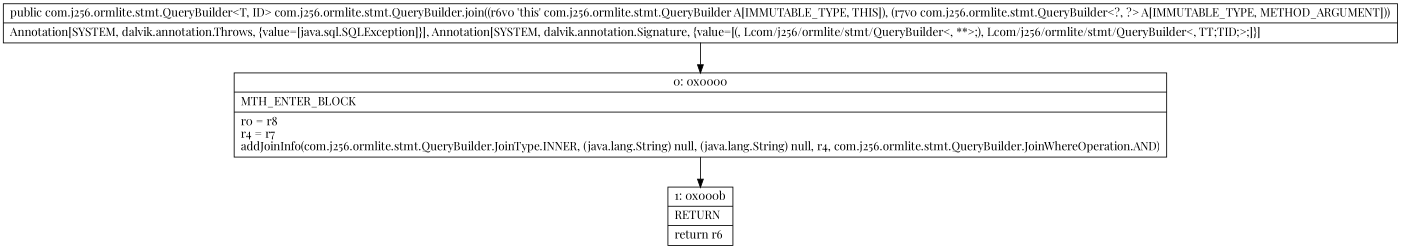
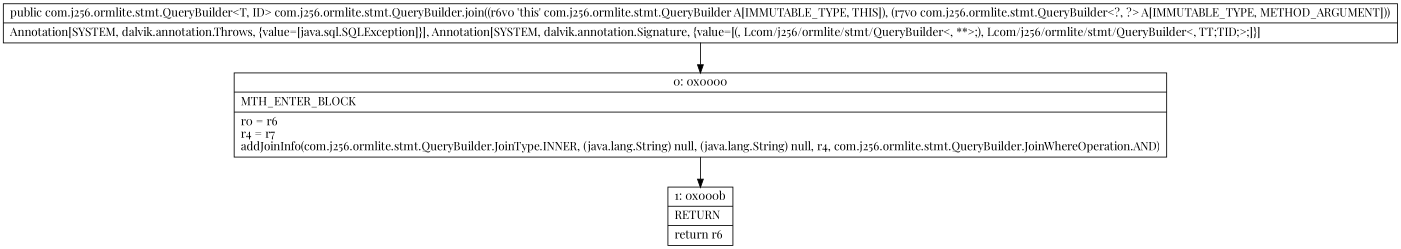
(260, 122) -> (260, 122)
